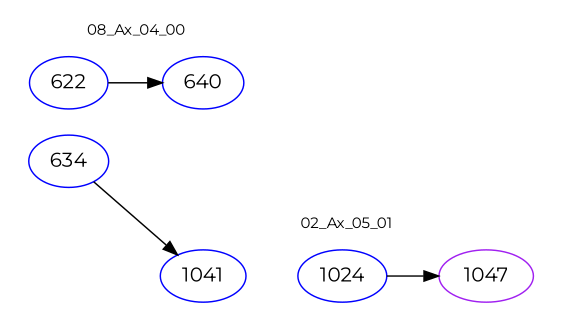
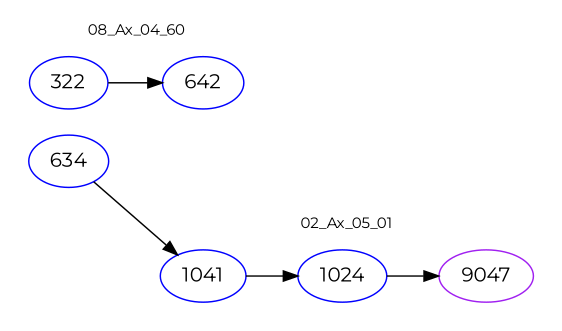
(136, 31) -> (136, 31)
(69, 83) -> (69, 83)
(203, 83) -> (203, 83)
none -> (264, 276)
(486, 276) -> (486, 276)
